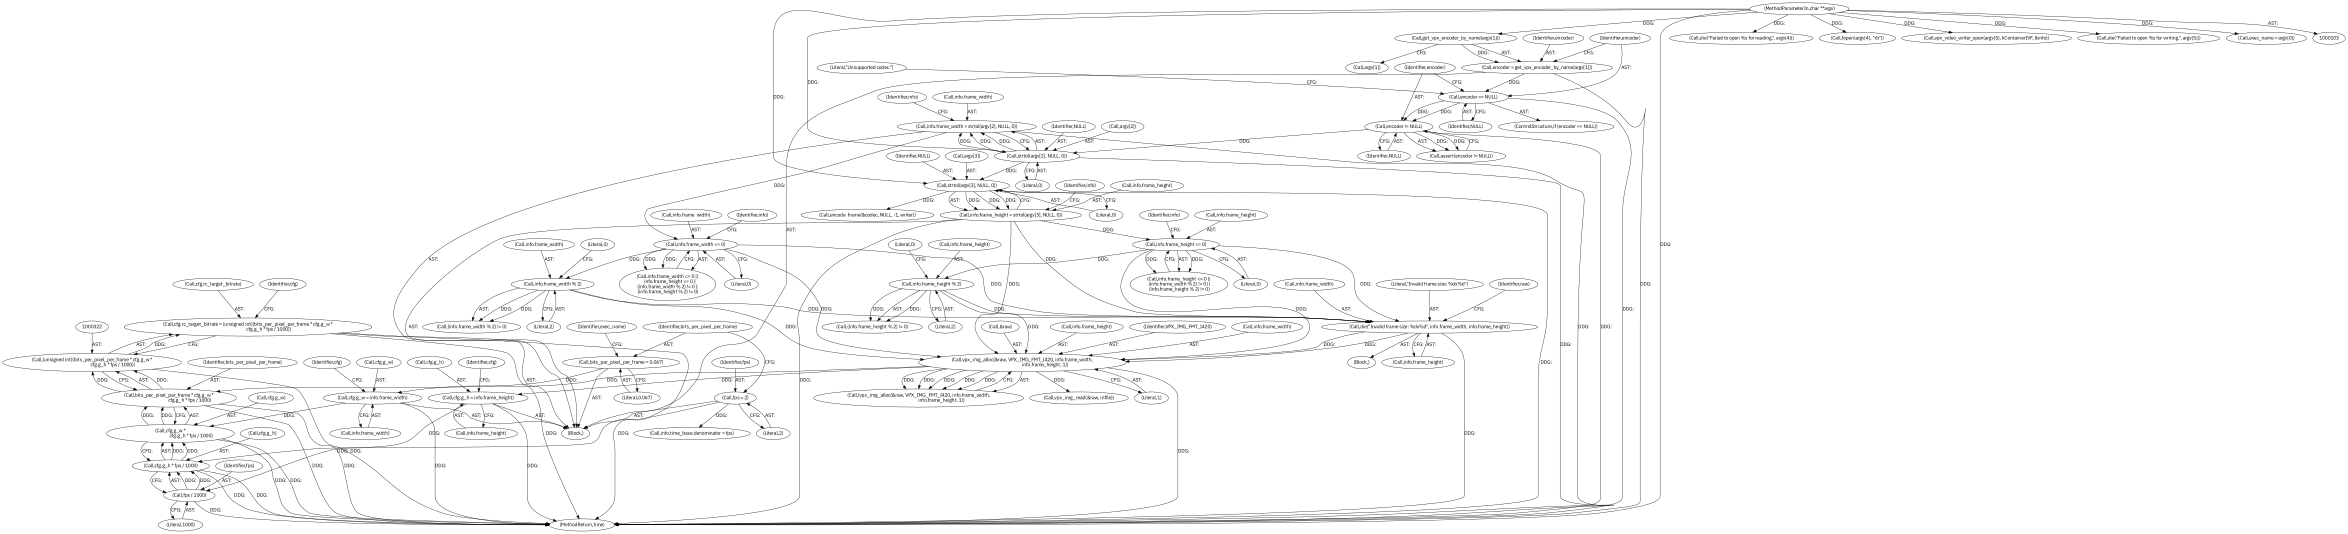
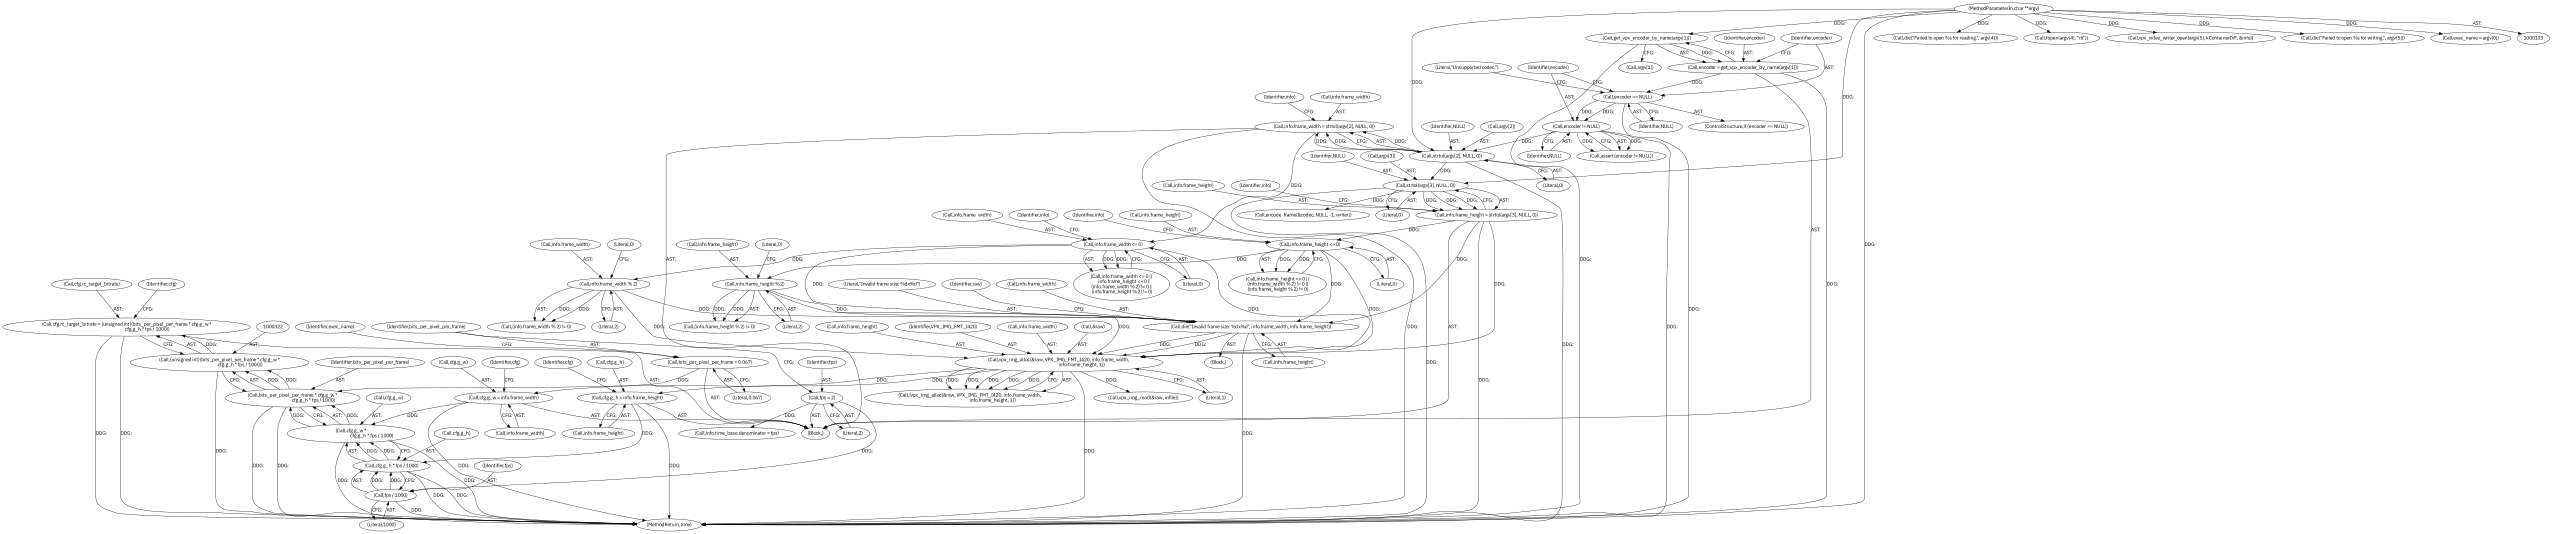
none -> (1713, 50)
none -> (1466, 516)
